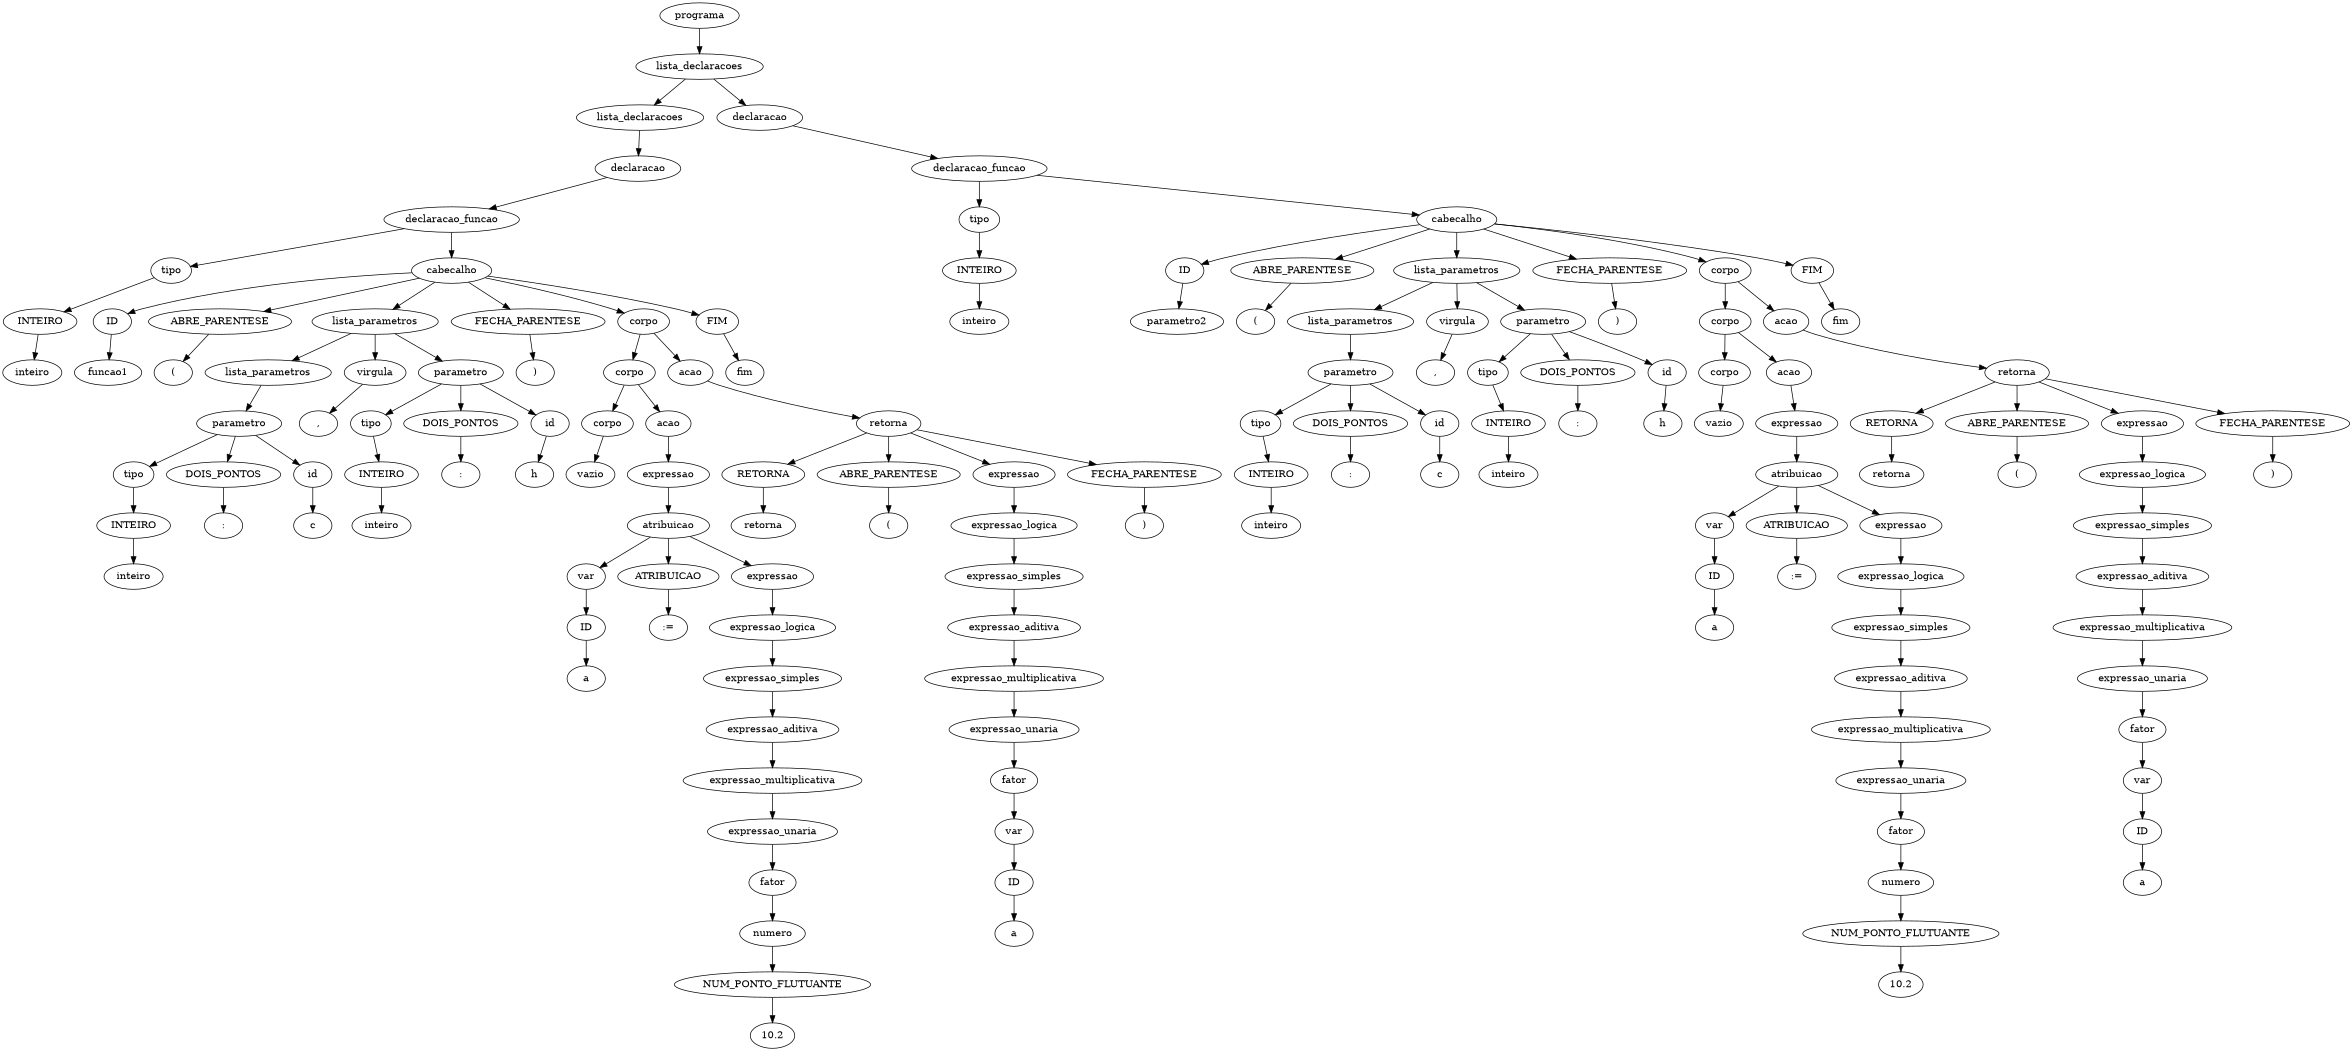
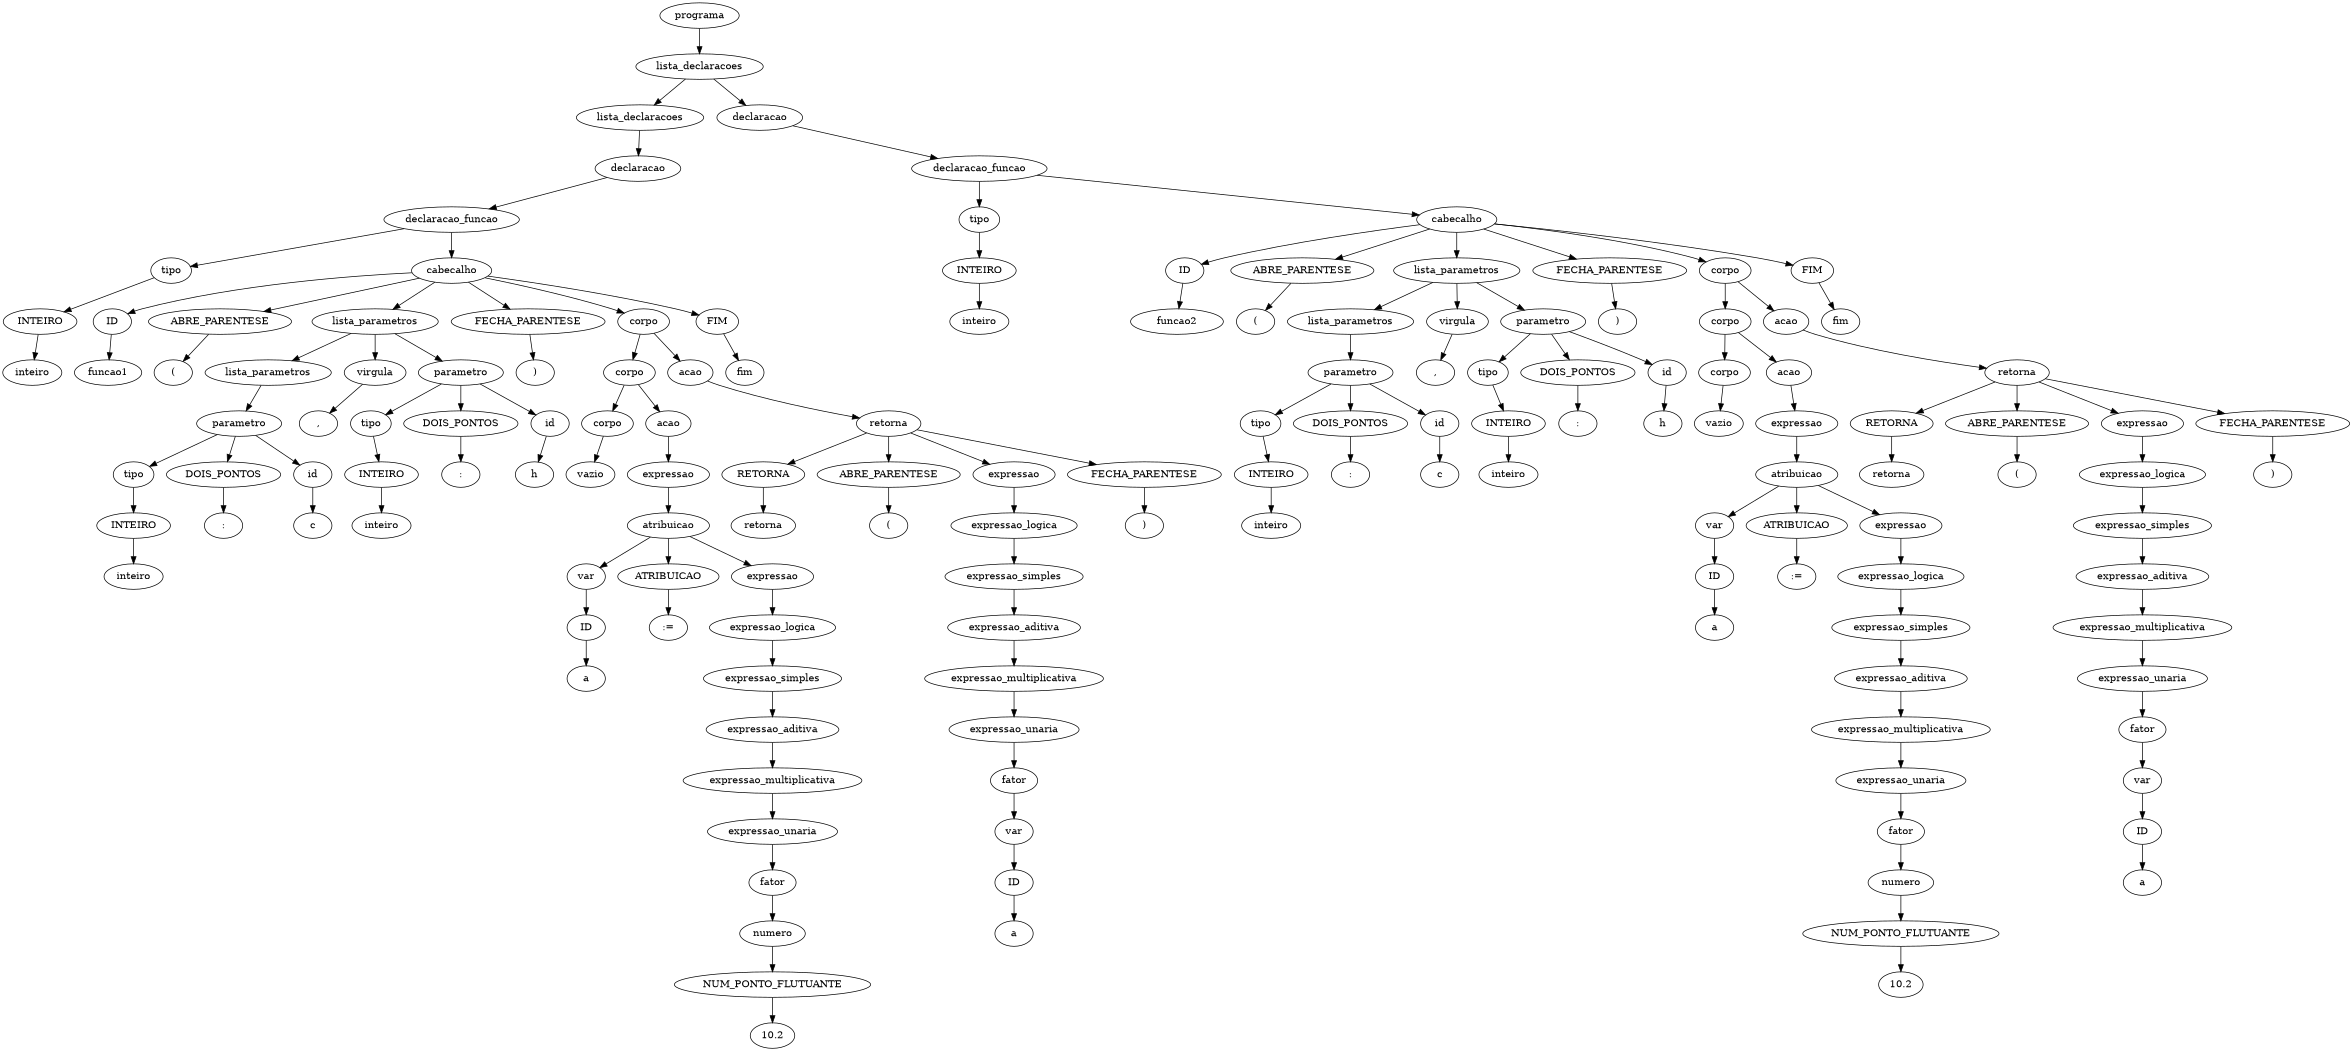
(1177, 322) -> (1177, 322)
